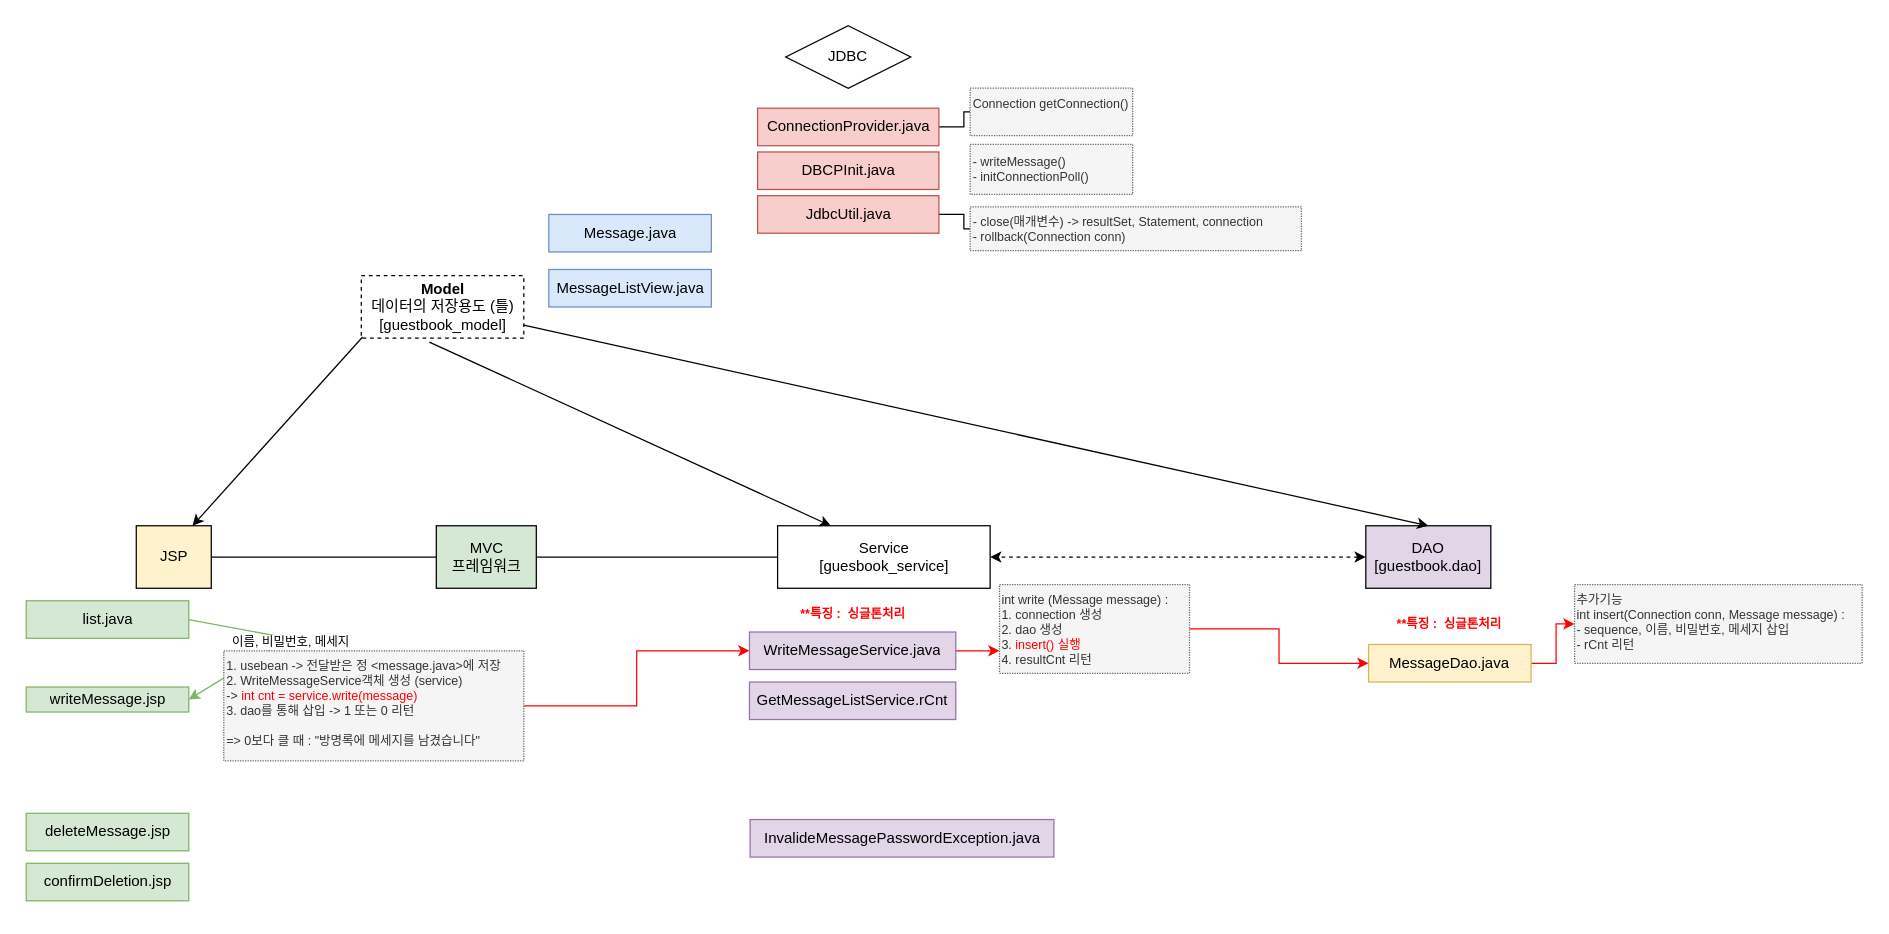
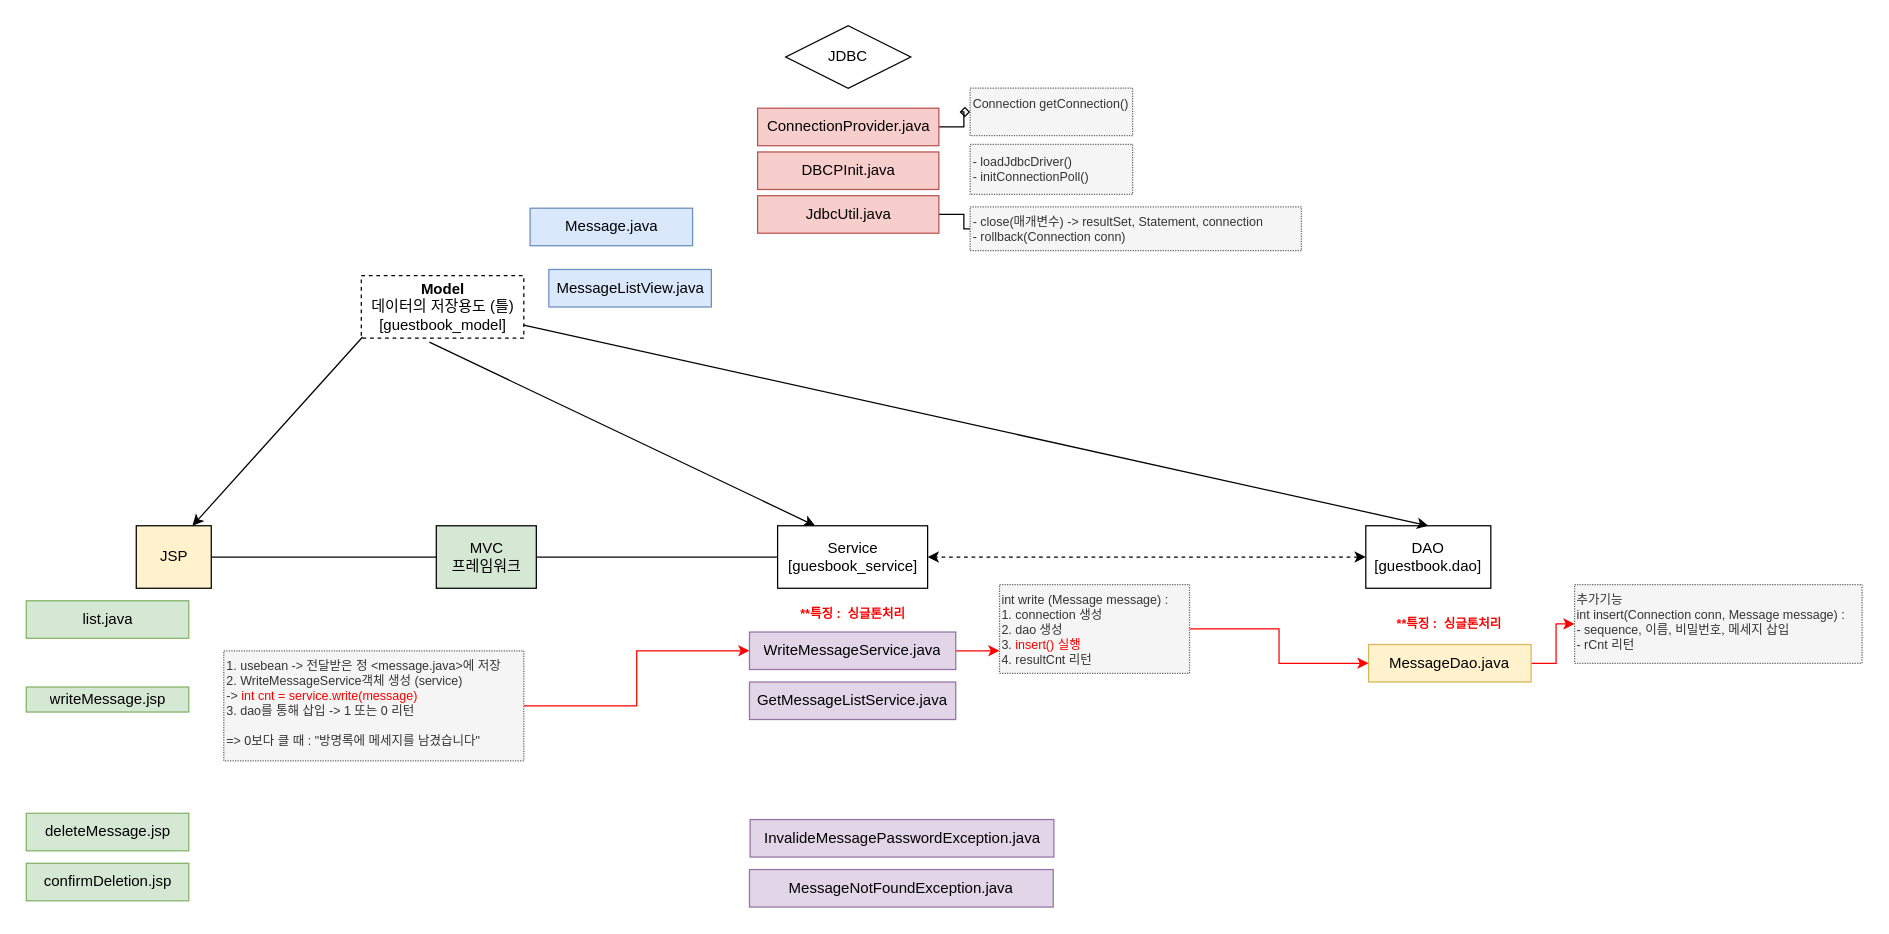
(964, 112) -> (964, 114)
(1040, 169) -> (1040, 169)
(630, 233) -> (611, 227)
(884, 557) -> (853, 557)
(1428, 557) -> (1428, 557)
(242, 629) -> none
(853, 701) -> (853, 701)
none -> (901, 888)
